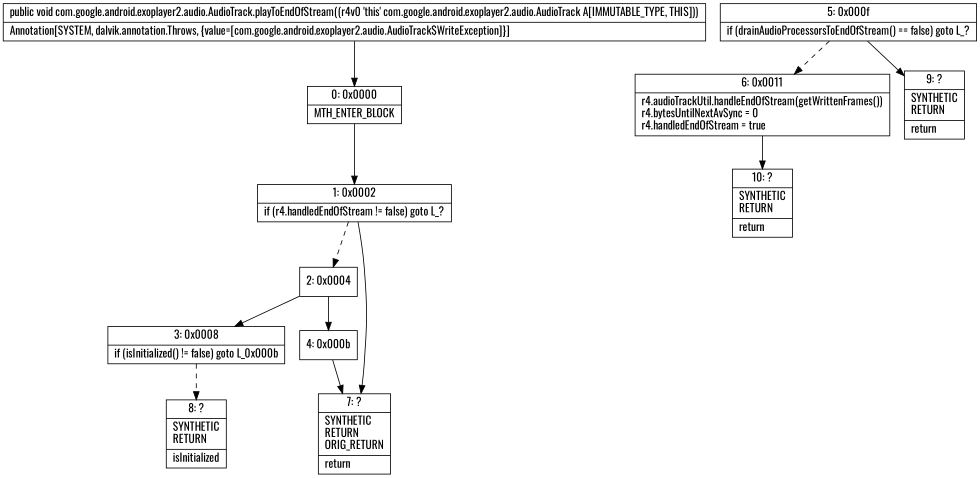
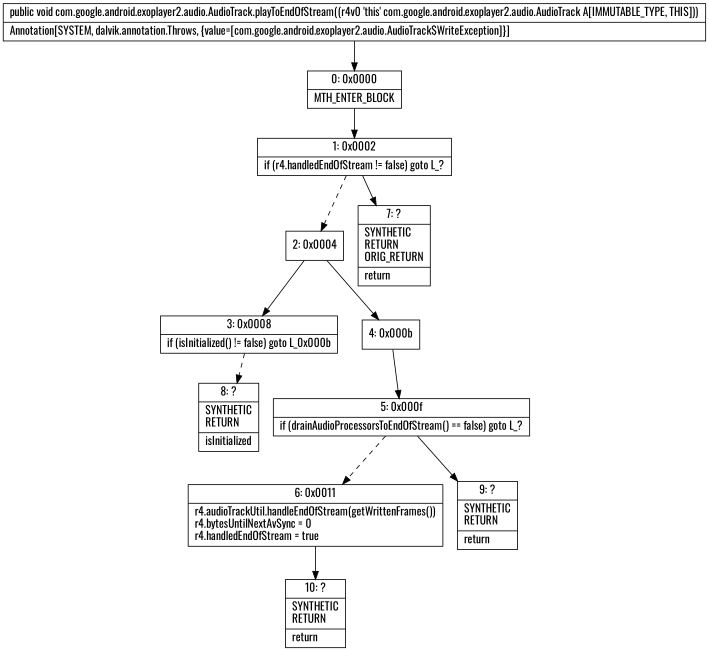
(336, 373) -> (395, 370)
